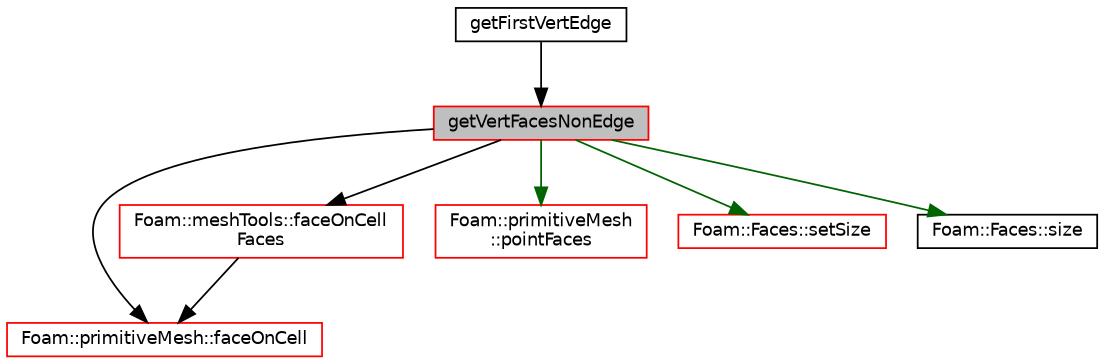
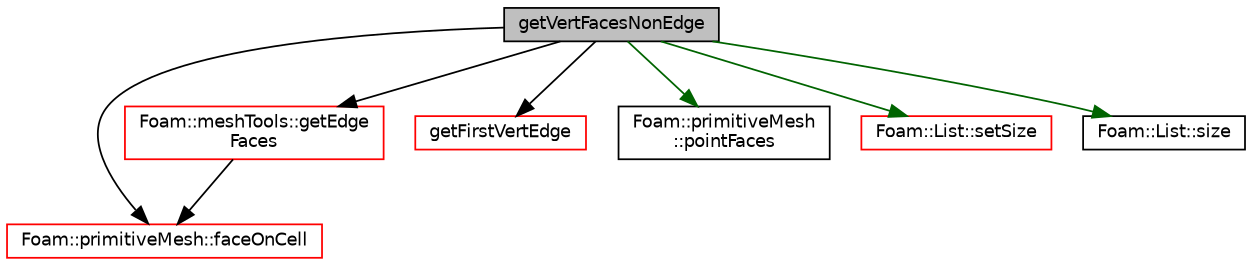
(541, 25) -> (501, 133)
(541, 65) -> (563, 72)
(541, 123) -> (612, 25)
(261, 231) -> (254, 133)
(541, 231) -> (724, 133)
(782, 231) -> (956, 133)
(1007, 231) -> (1164, 133)
